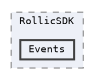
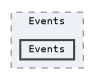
(47, 22) -> (47, 22)
